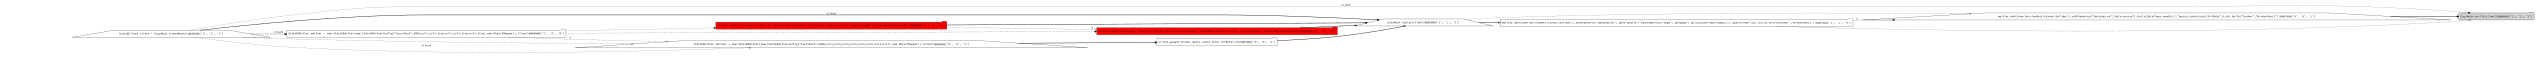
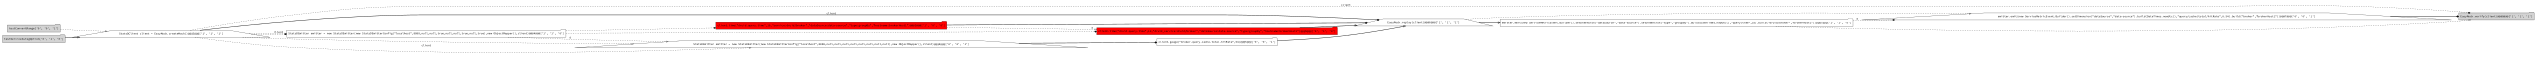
none -> (34, 29)
none -> (34, 39)
